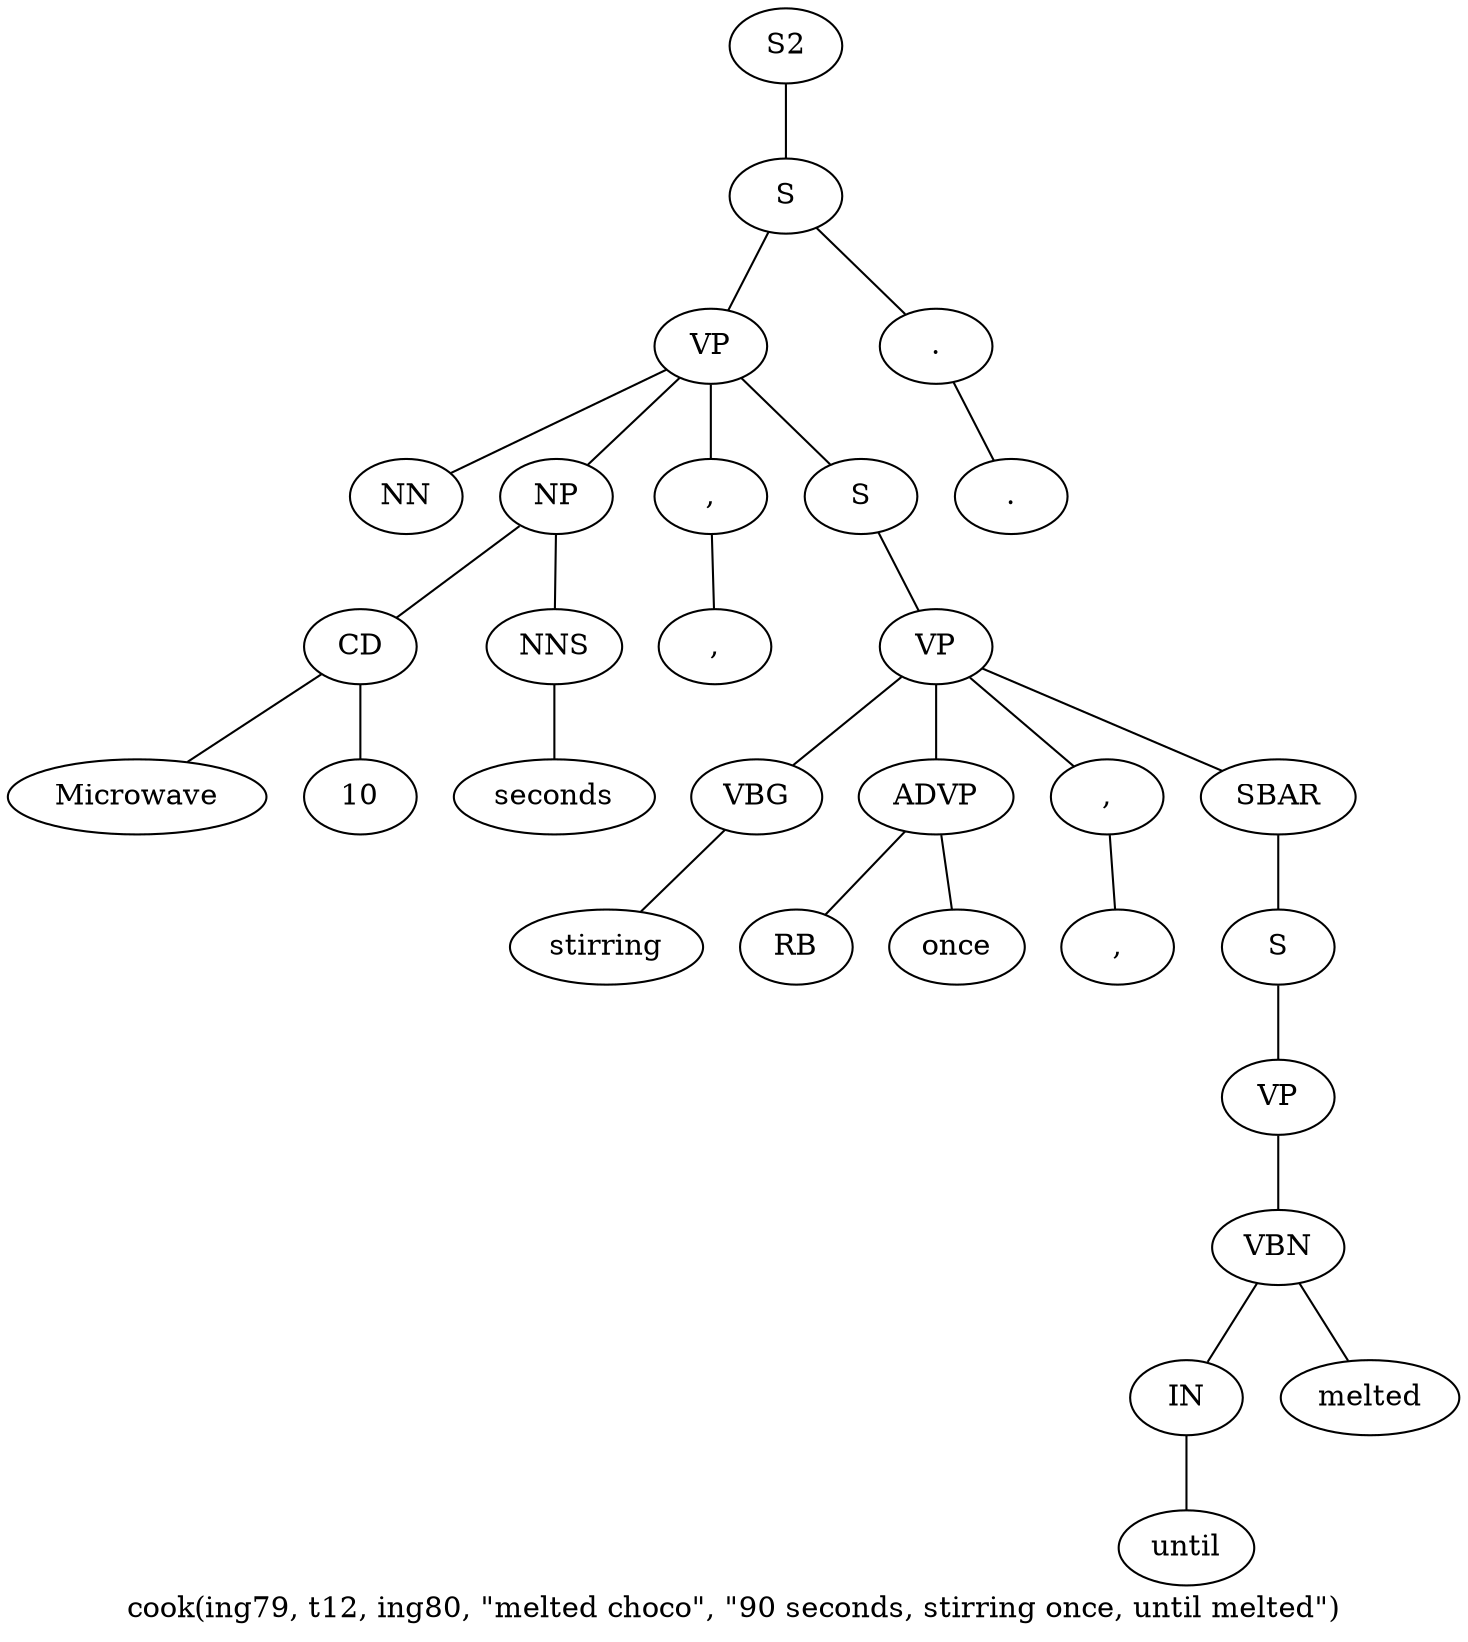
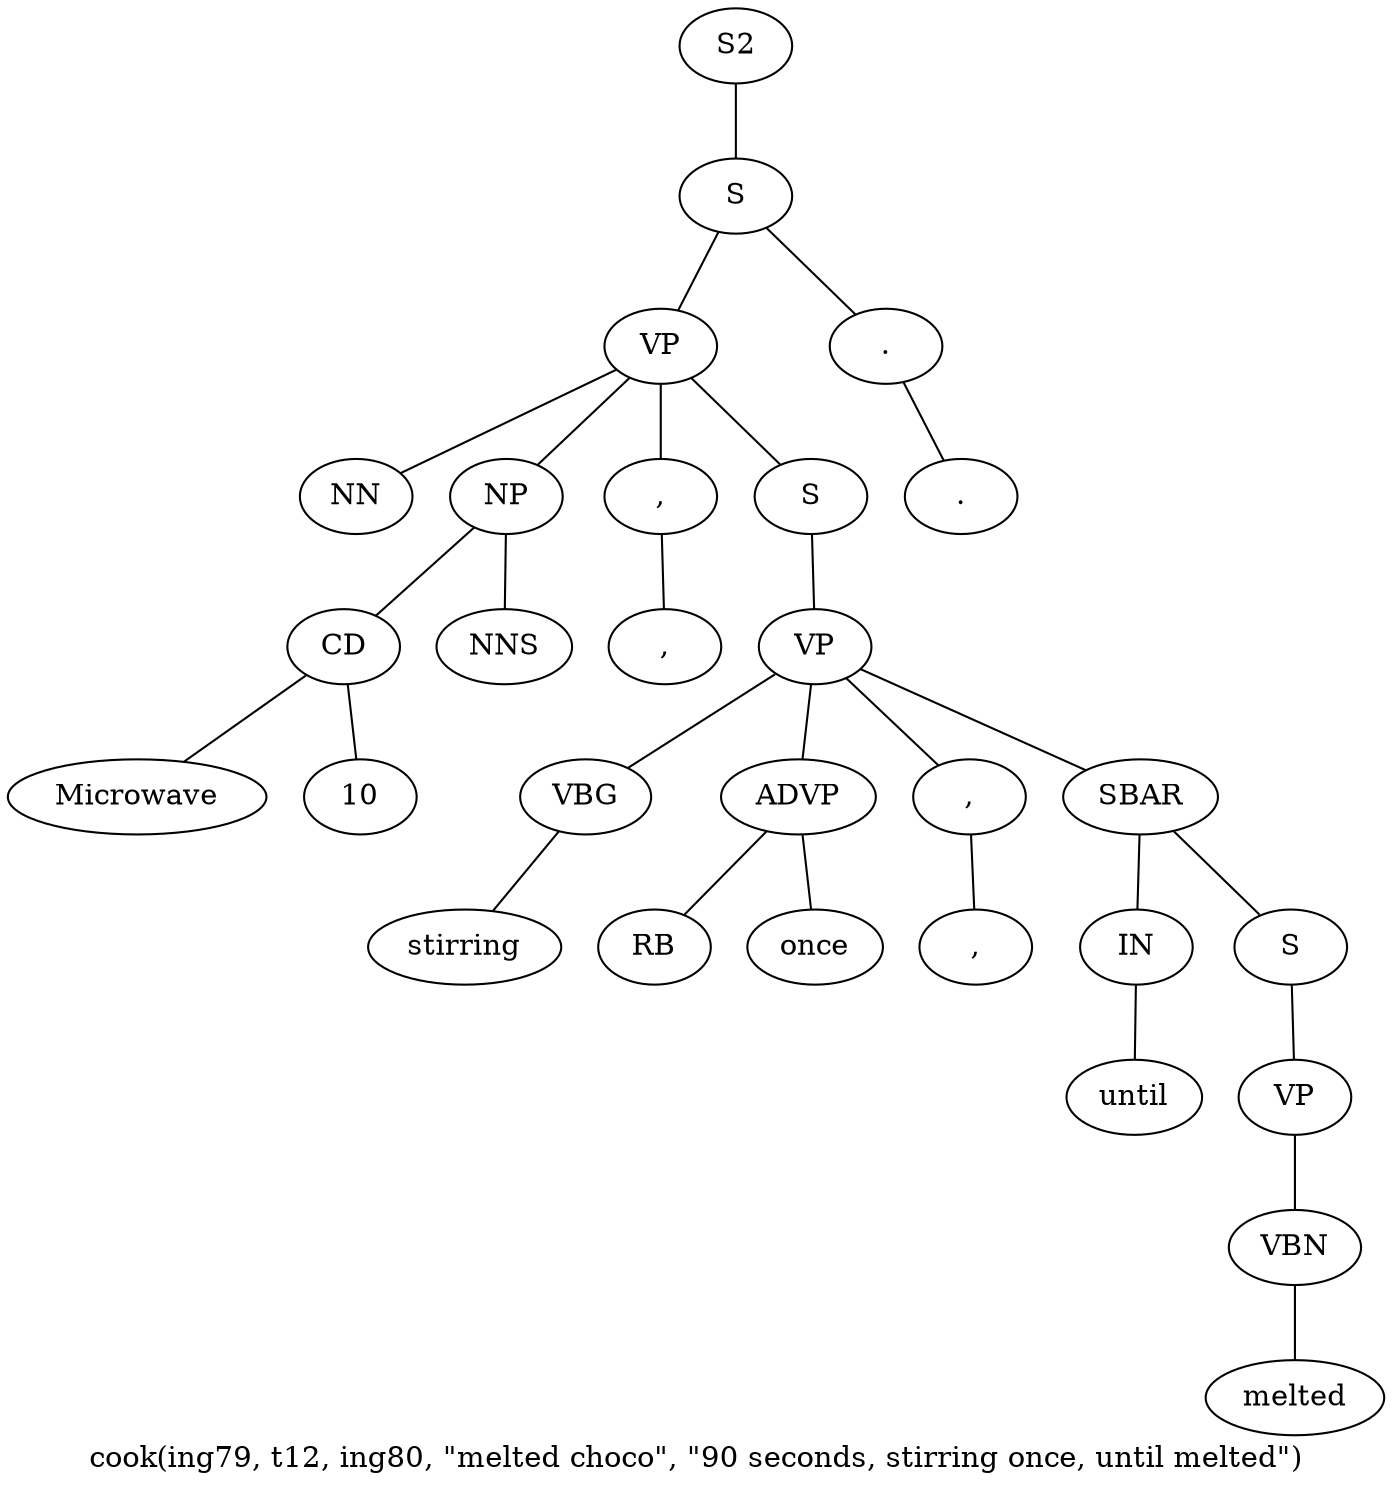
(554, 797) -> none
(1232, 1323) -> (1138, 872)
